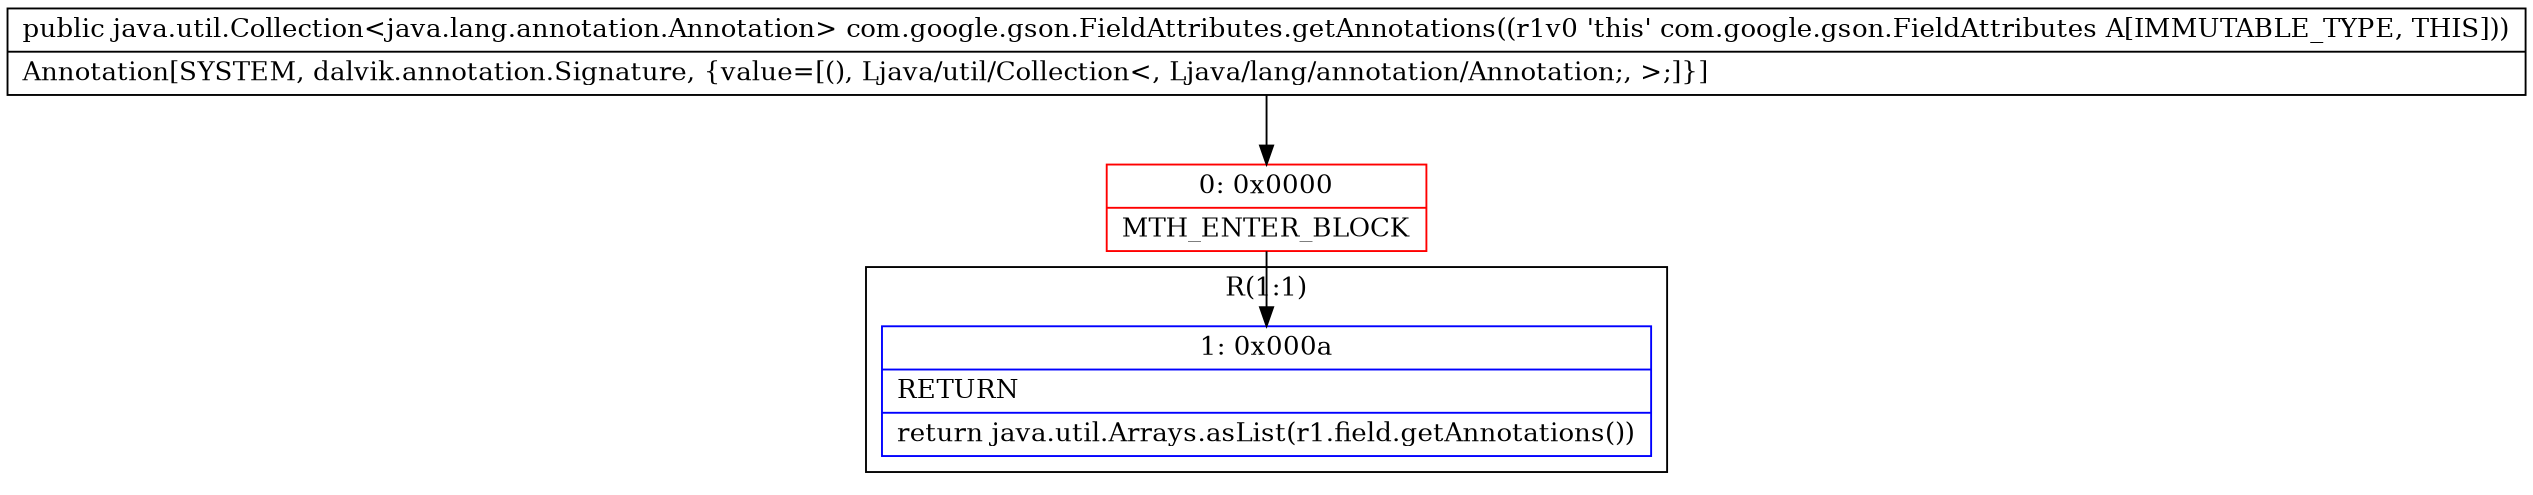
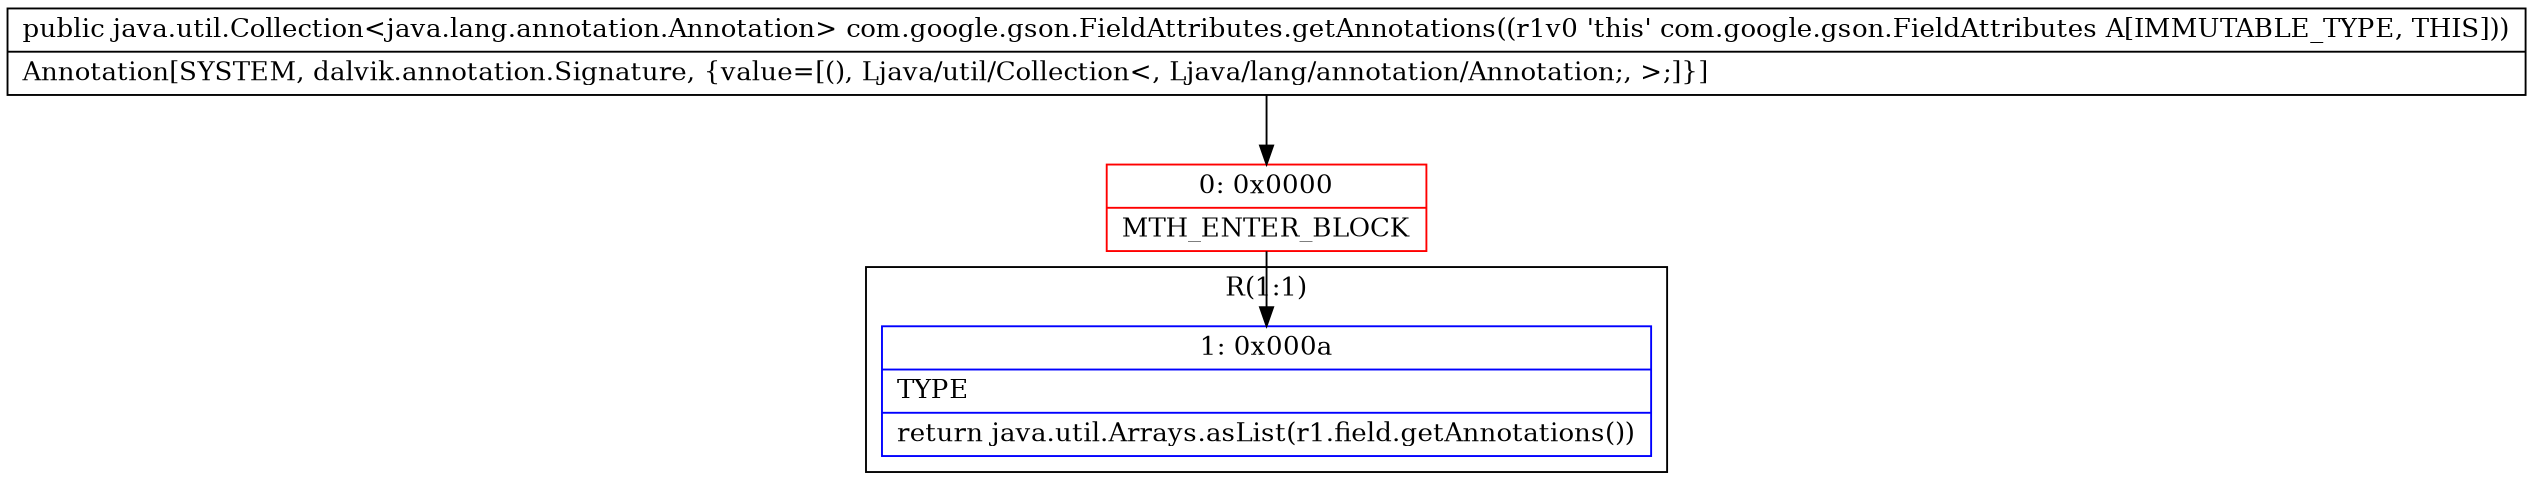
(958, 390) -> (934, 390)
